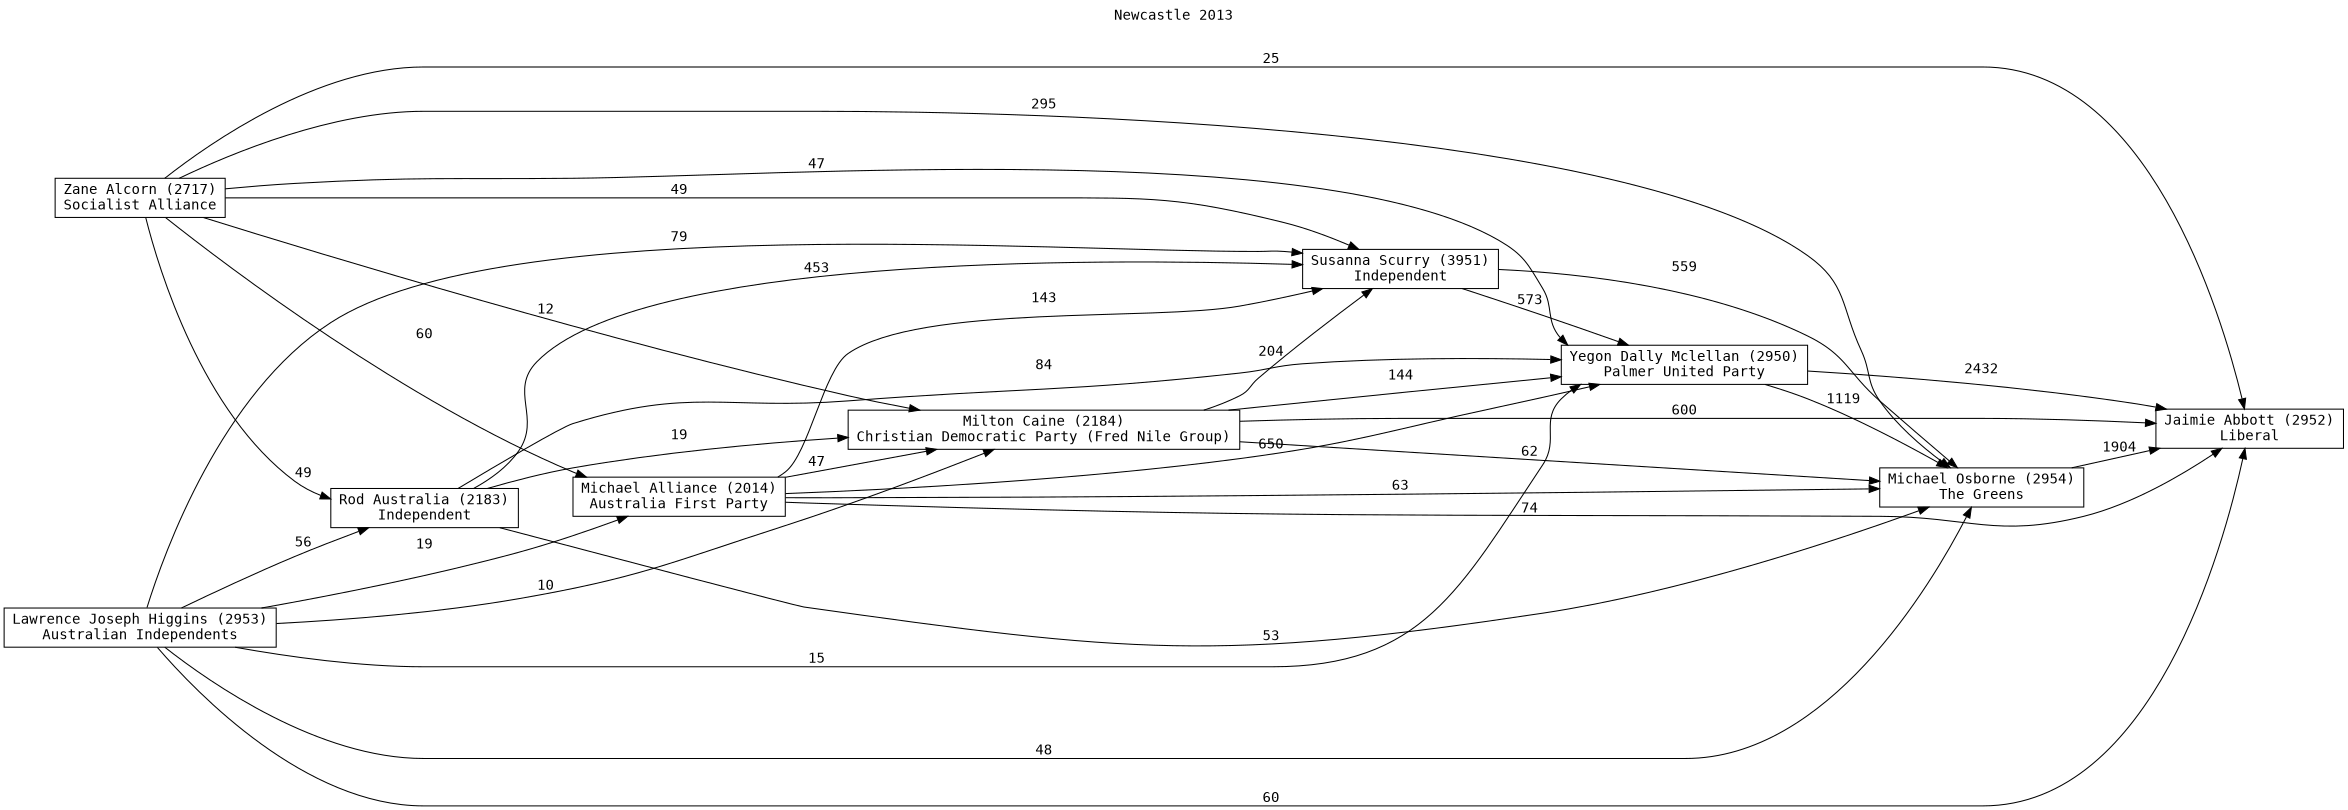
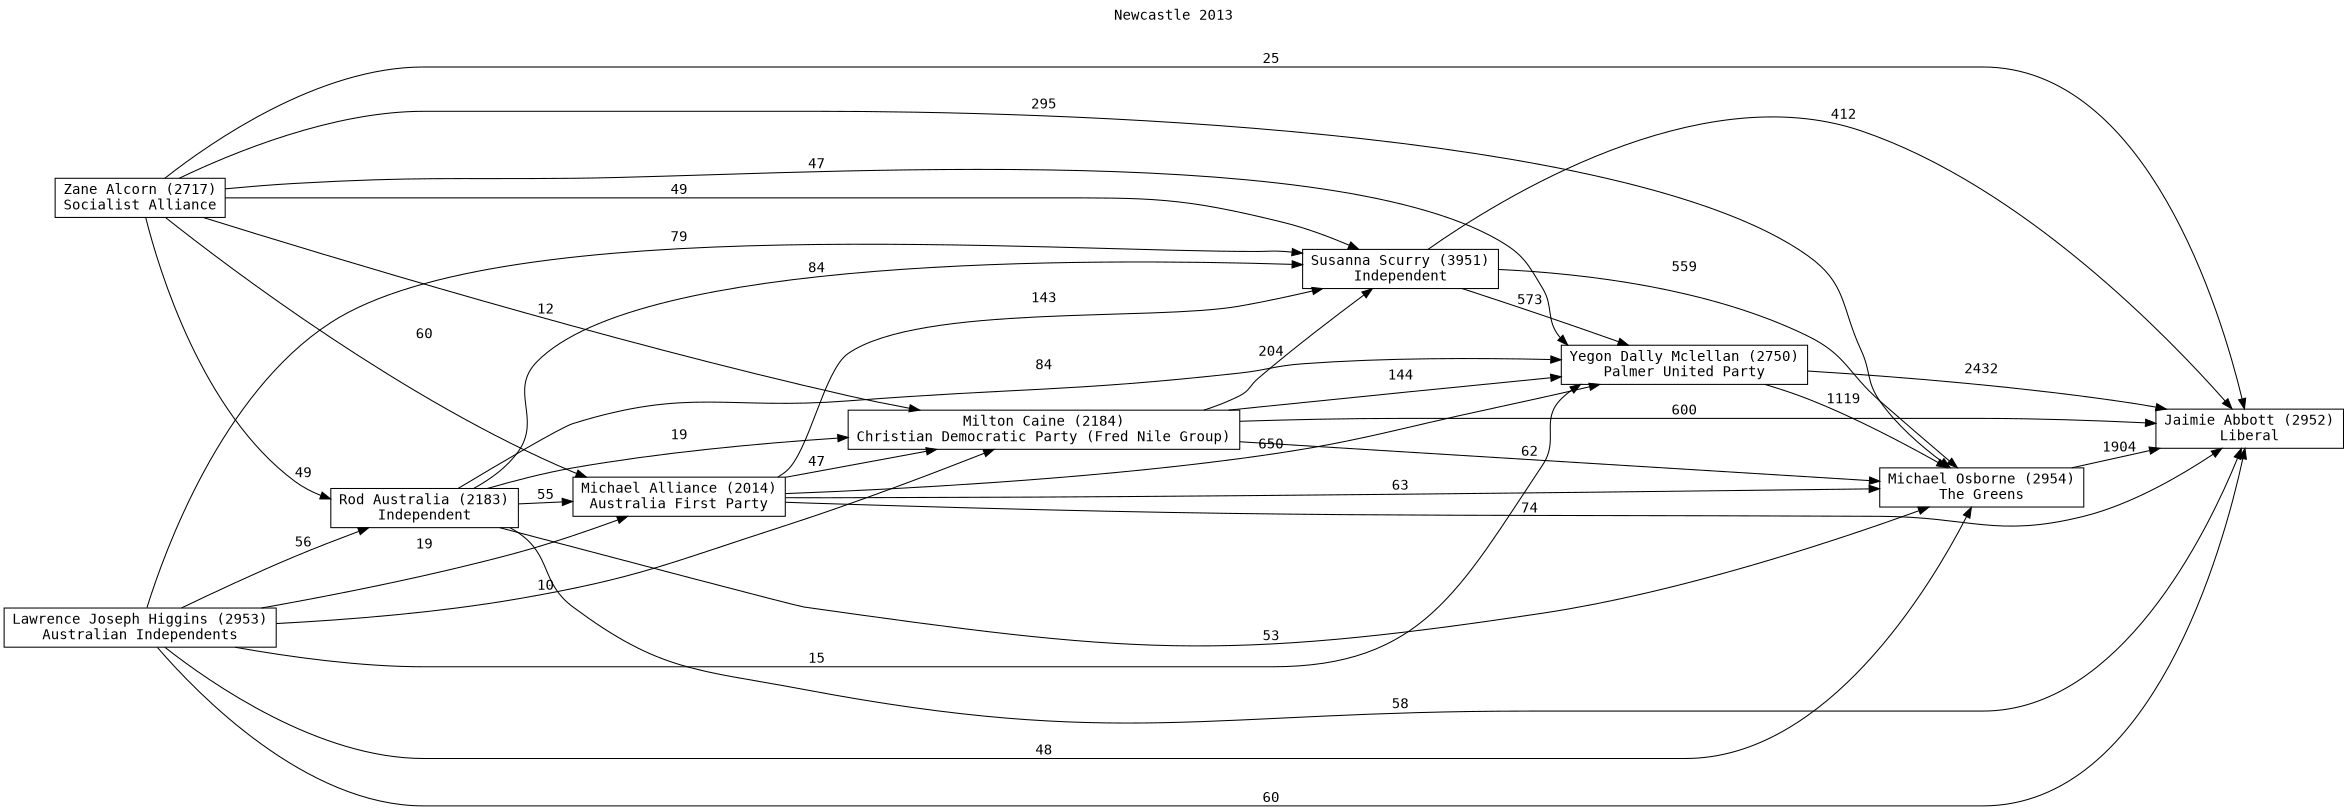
none -> (1858, 130)
(817, 268) -> (817, 268)
(1684, 365) -> (1684, 365)
none -> (540, 503)
none -> (1405, 713)
